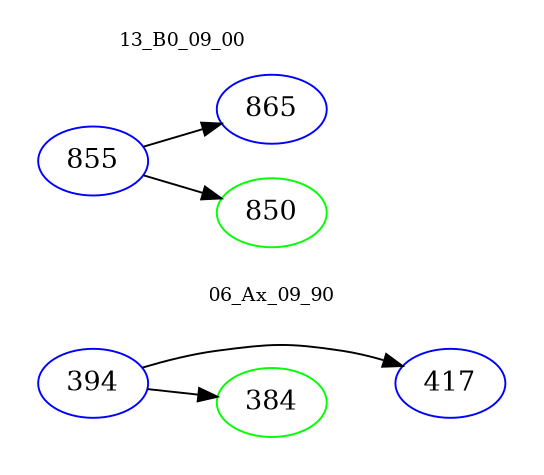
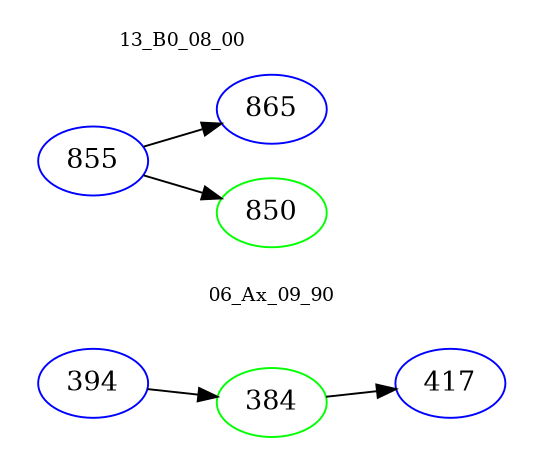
(182, 41) -> (182, 41)
(263, 346) -> (351, 394)
